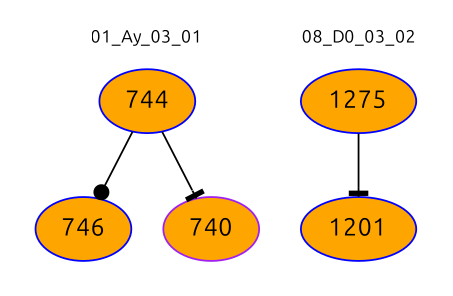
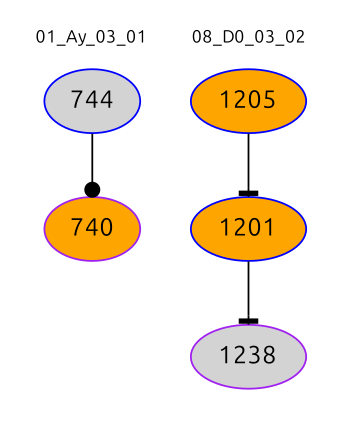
(147, 101) -> (92, 101)
(359, 101) -> (248, 101)
(177, 161) -> (92, 158)
(83, 229) -> none
none -> (248, 357)
